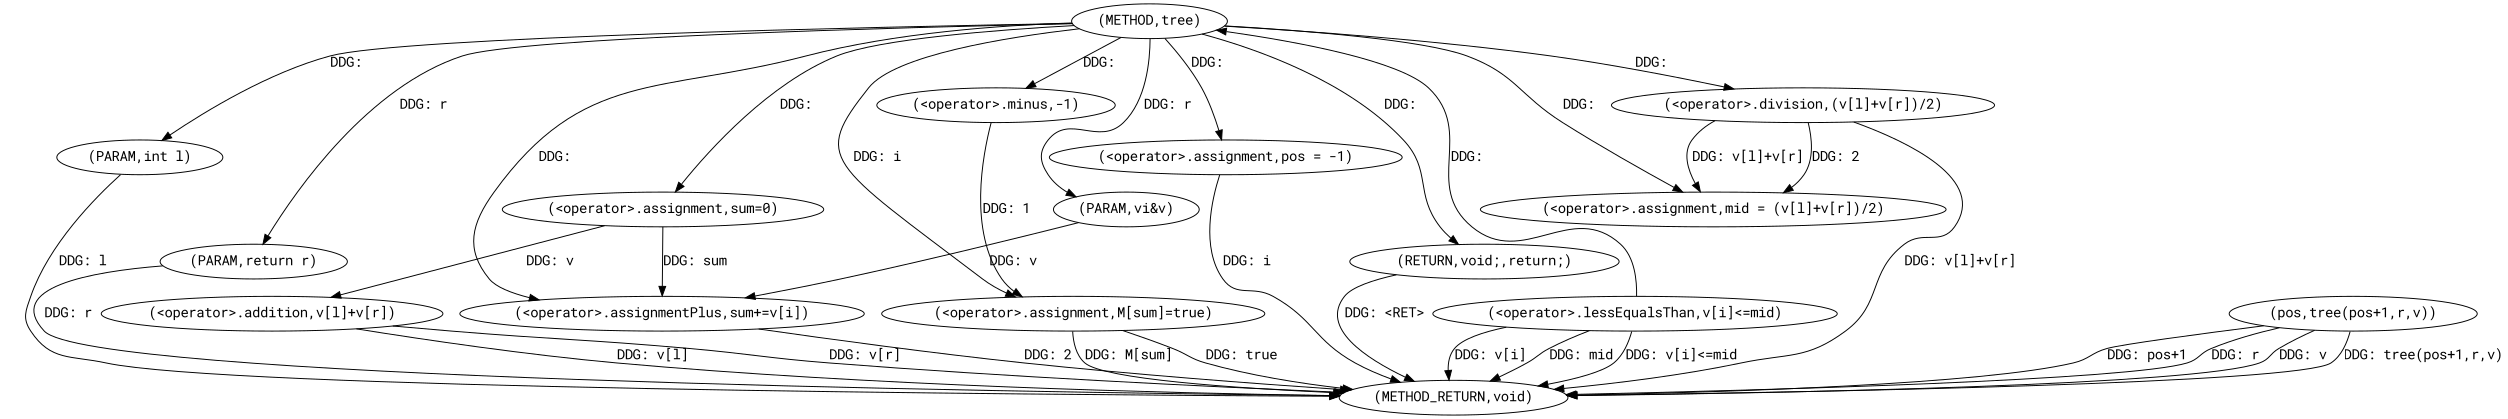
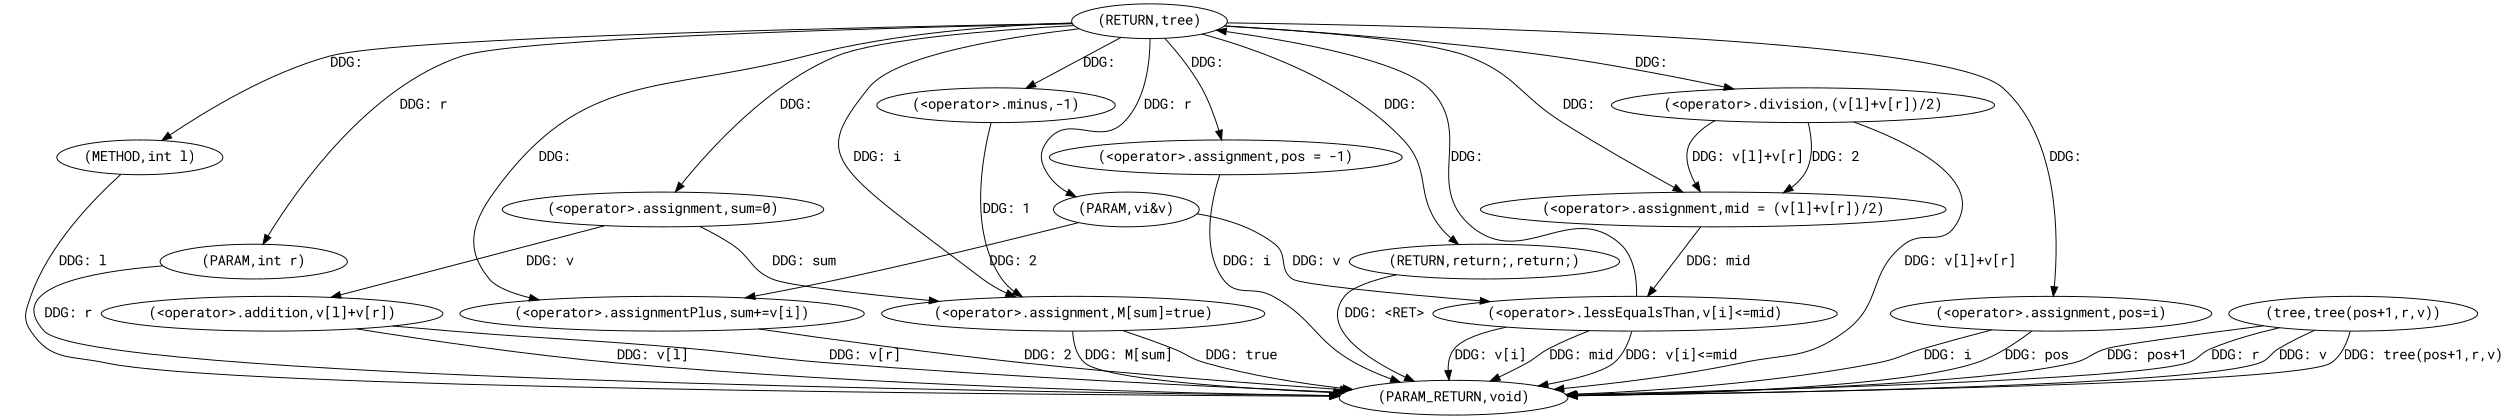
(1150, 21) -> (1150, 21)
(140, 157) -> (140, 157)
(663, 257) -> (787, 283)
none -> (1677, 258)
(254, 262) -> (254, 262)
(1013, 262) -> (1013, 262)
(1485, 262) -> (1485, 262)
none -> (1324, 285)
none -> (2051, 314)
(2353, 314) -> (2353, 314)
(1454, 398) -> (1454, 398)
